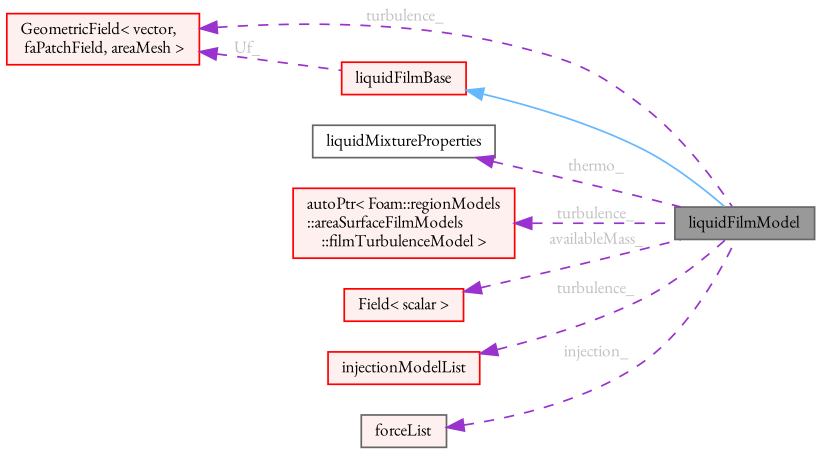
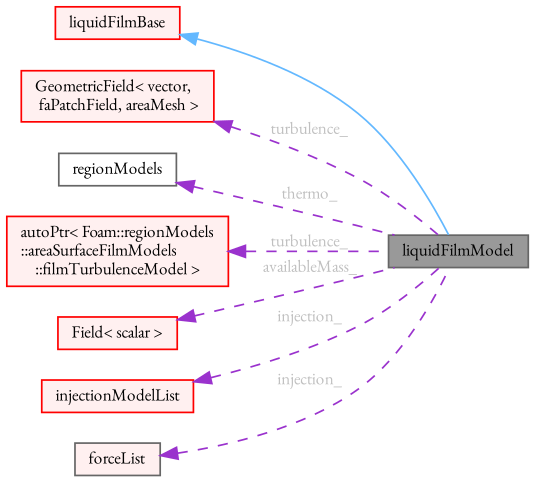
(279, 62) -> none
(404, 141) -> (118, 170)
(595, 289) -> (308, 317)
